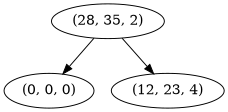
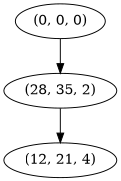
(82, 52) -> (60, 51)
(168, 91) -> (60, 160)
